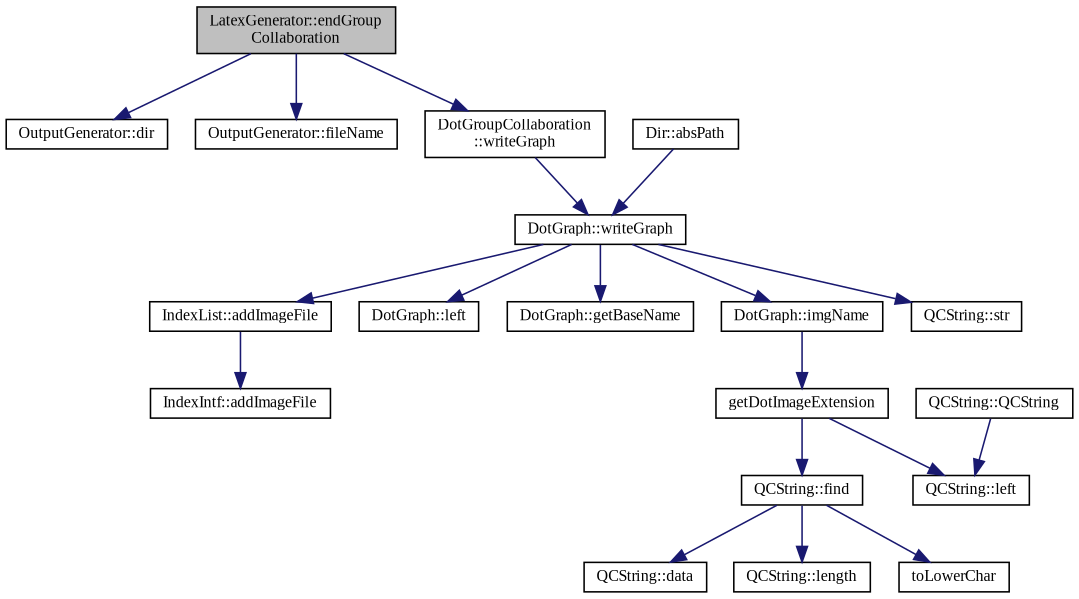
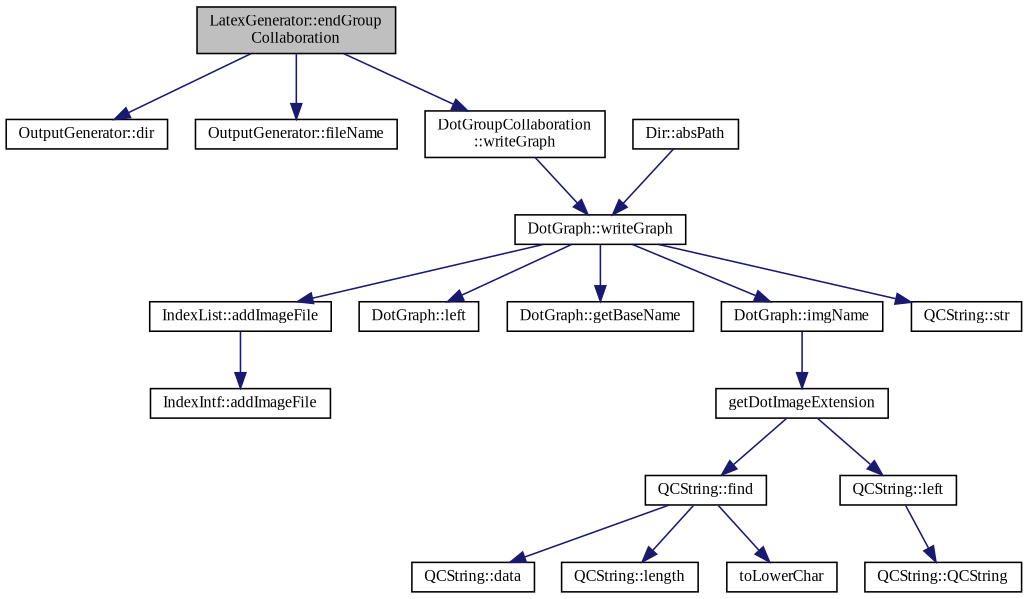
(985, 439) -> (917, 527)
